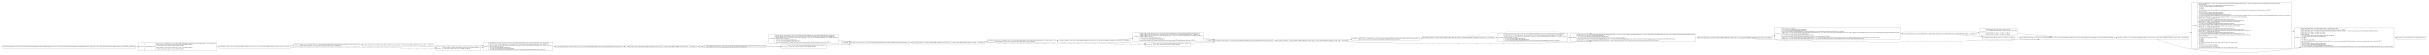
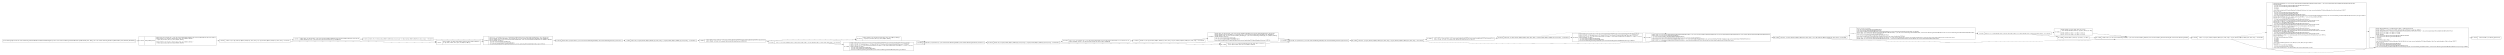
none -> (805, 42)
